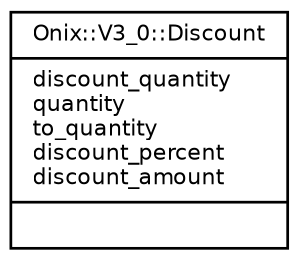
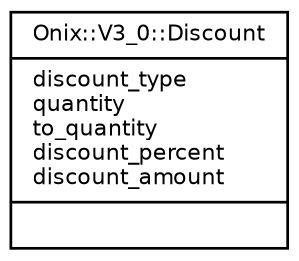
(132, 80) -> (111, 80)
